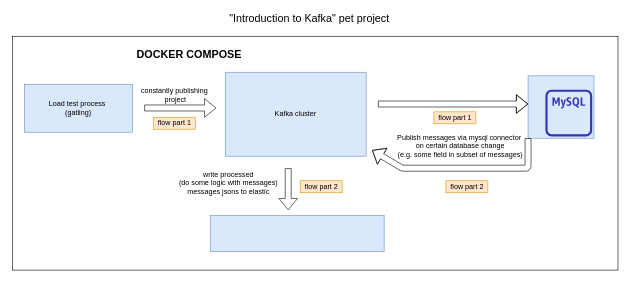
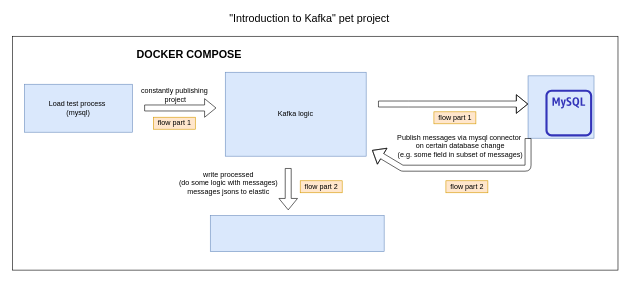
(78, 108) -> (78, 108)
(296, 114) -> (296, 114)
